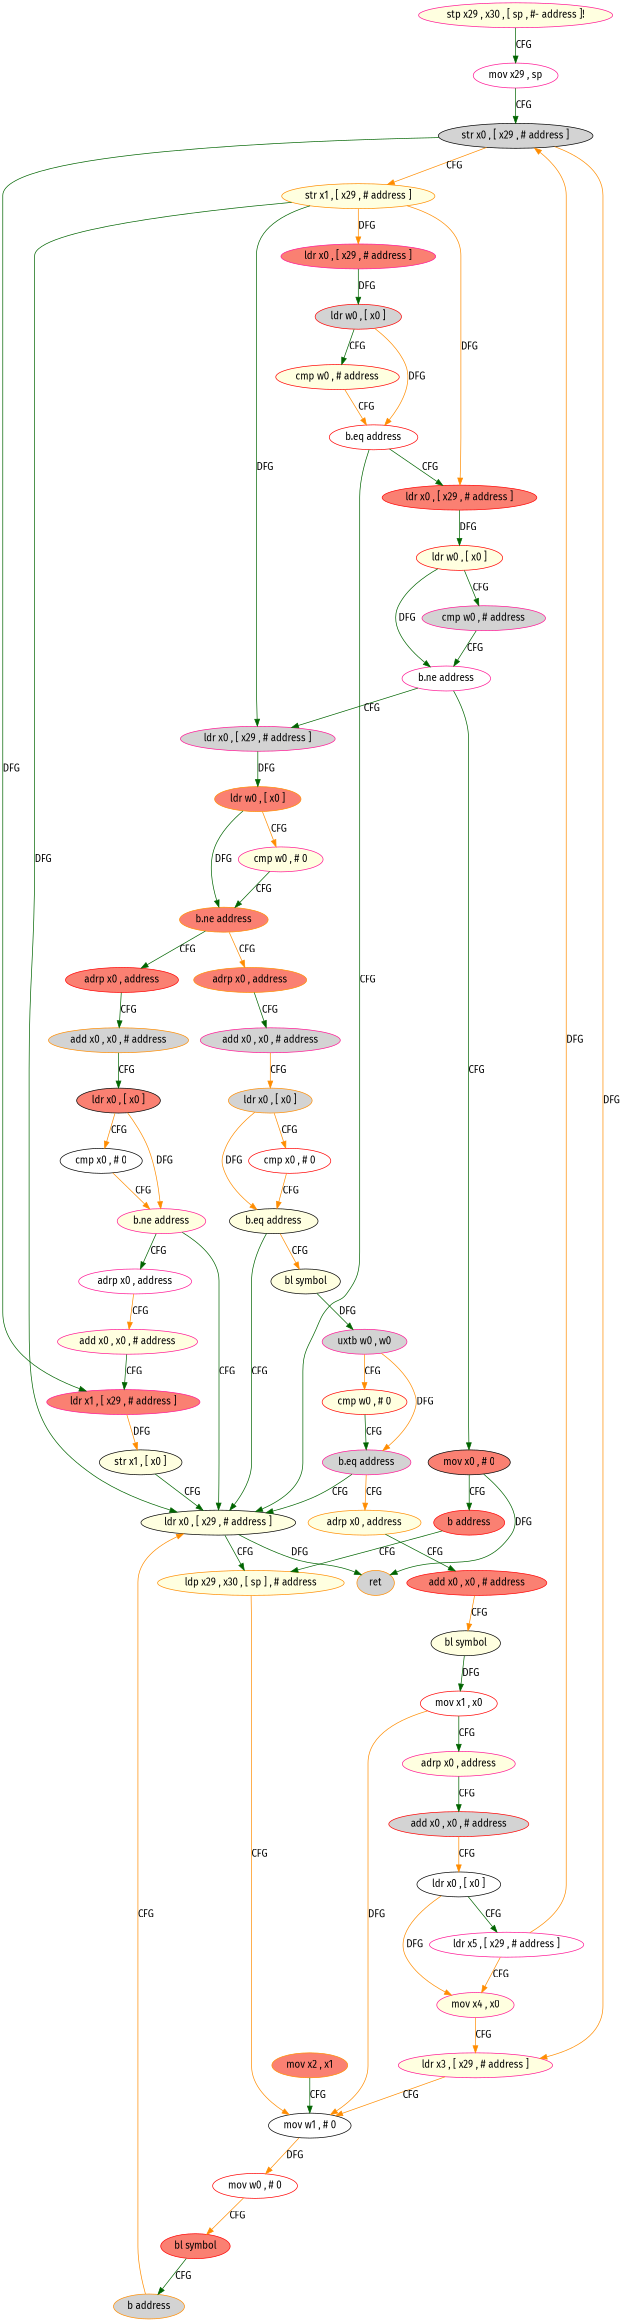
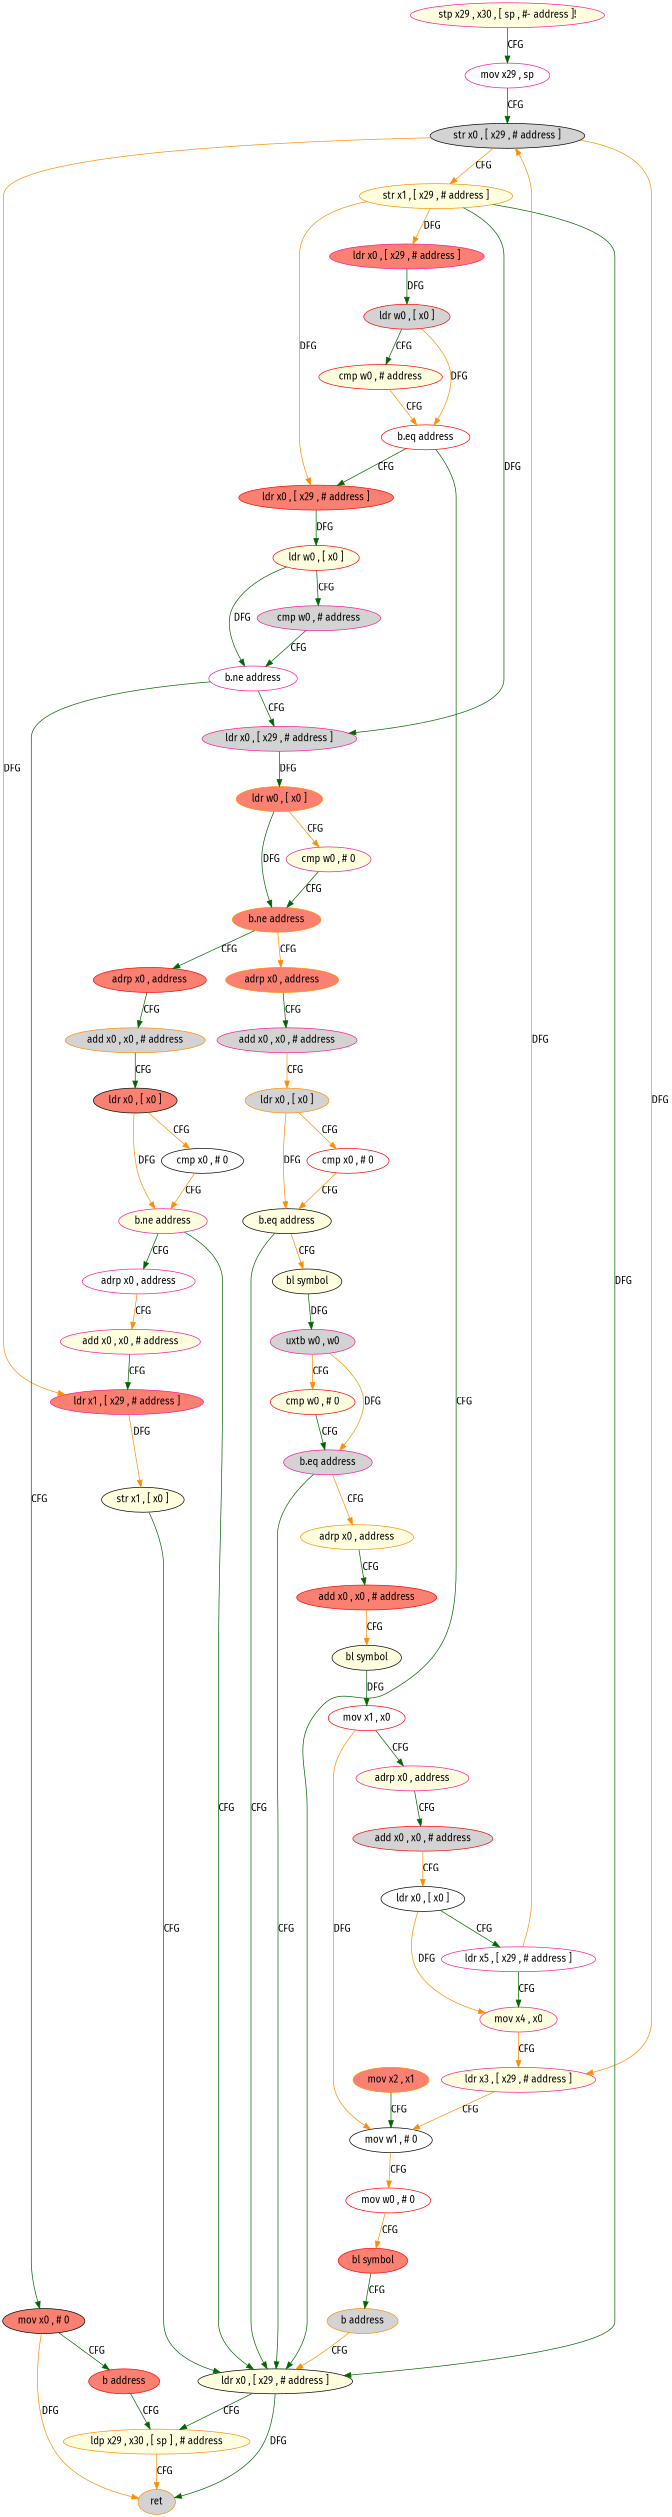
(3, 588) -> (4, 590)
(492, 1553) -> (48, 2438)
(252, 1859) -> (157, 2468)
(493, 1972) -> (519, 1986)
(295, 2156) -> (399, 2170)
